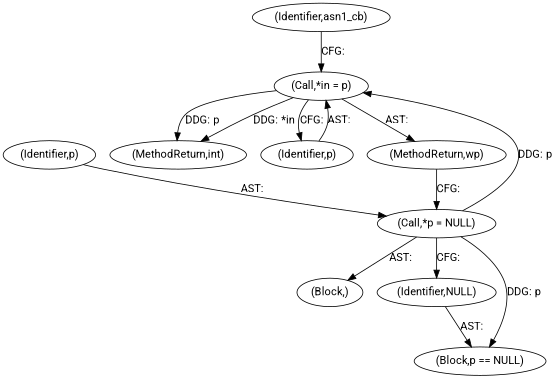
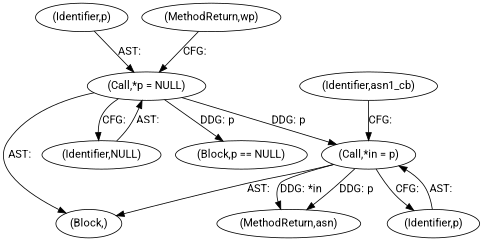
(375, 118) -> (228, 188)
(178, 155) -> (289, 224)
(456, 324) -> (130, 126)
